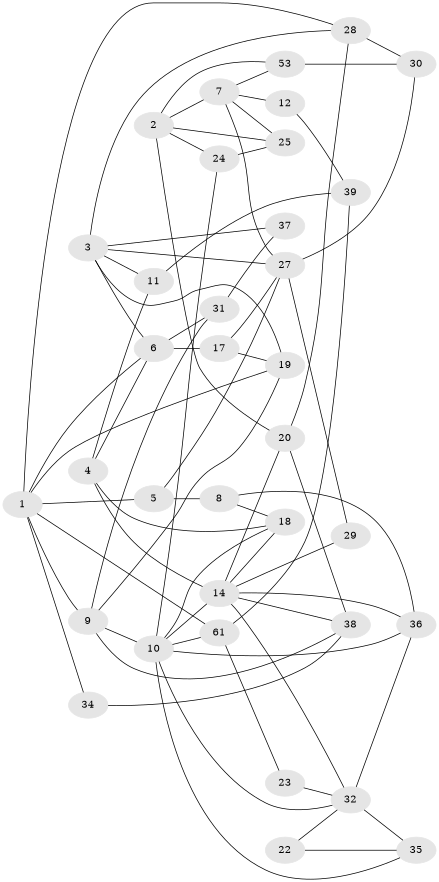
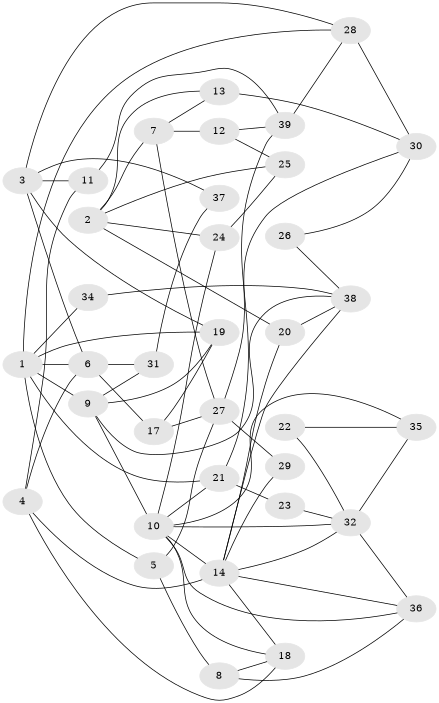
(285, 64) -> (219, 92)
(252, 117) -> (252, 148)
none -> (285, 236)
(325, 236) -> (318, 78)
(191, 257) -> none
(219, 633) -> (219, 478)
